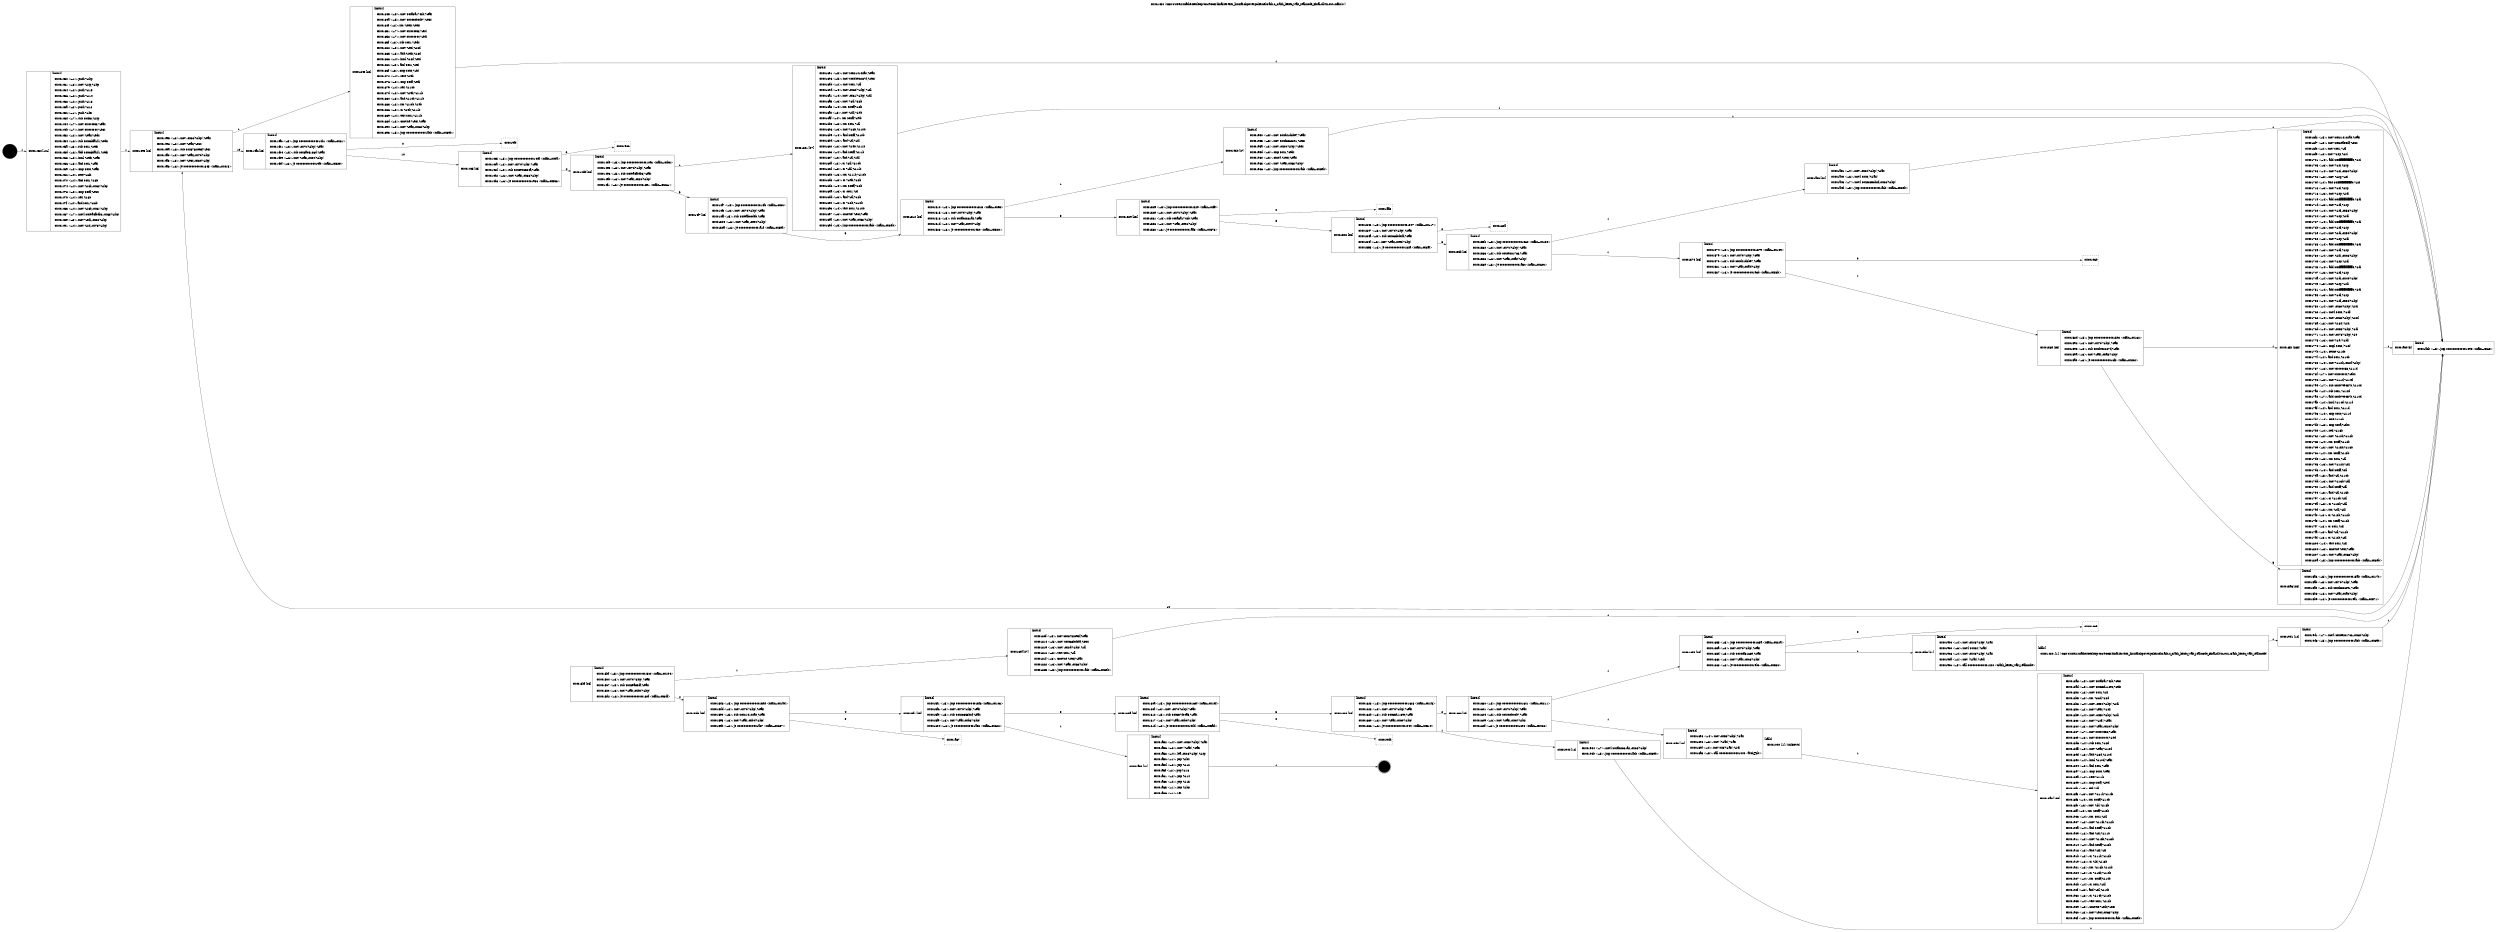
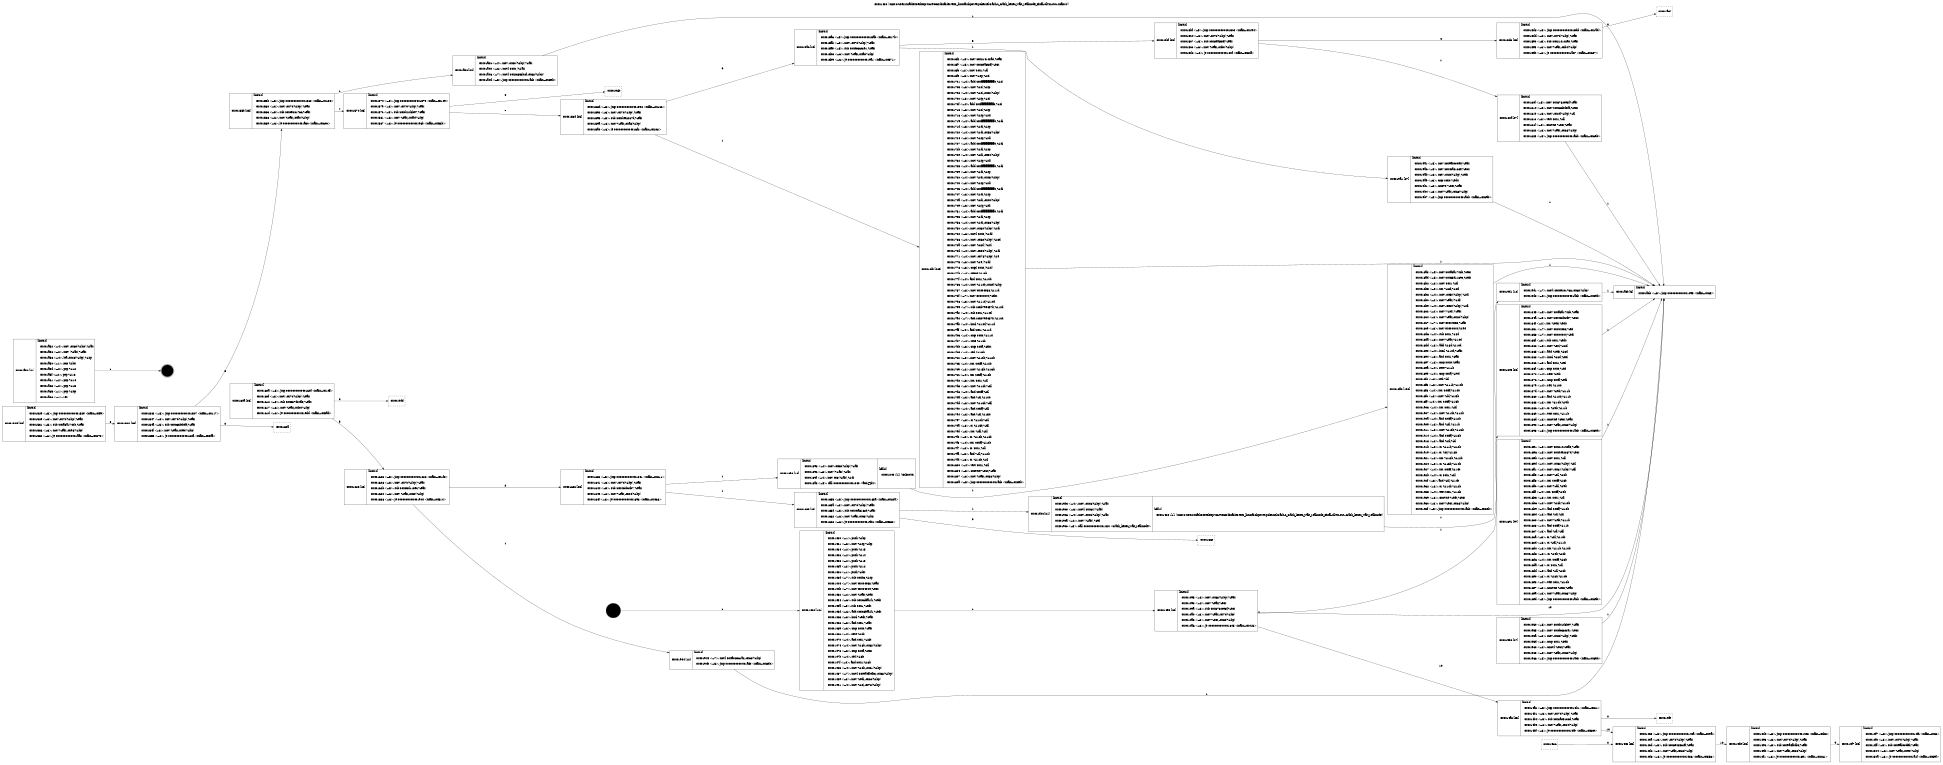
none -> (1026, 42)
(587, 151) -> (1584, 744)
(733, 161) -> none
(566, 169) -> (1721, 743)
none -> (1440, 179)
(1384, 209) -> none
(953, 217) -> none
none -> (1570, 267)
(953, 714) -> none
